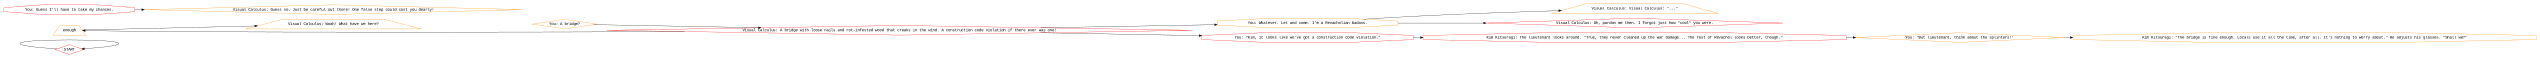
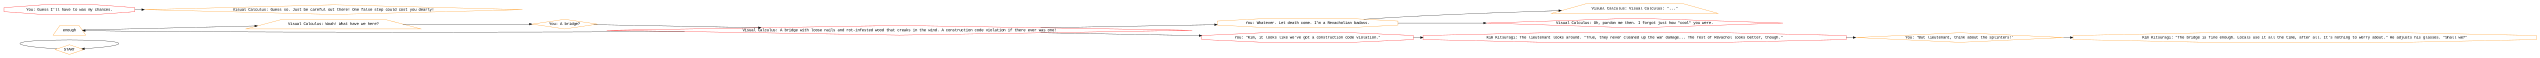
(69, 10) -> (69, 10)
(1308, 23) -> (1308, 23)
none -> (466, 24)
(69, 50) -> (69, 50)
